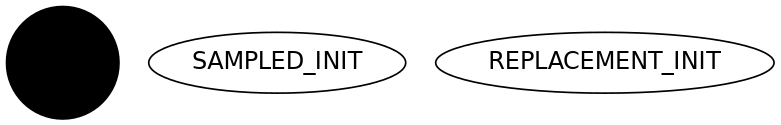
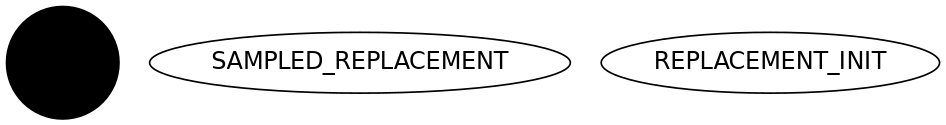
(277, 63) -> (360, 63)
